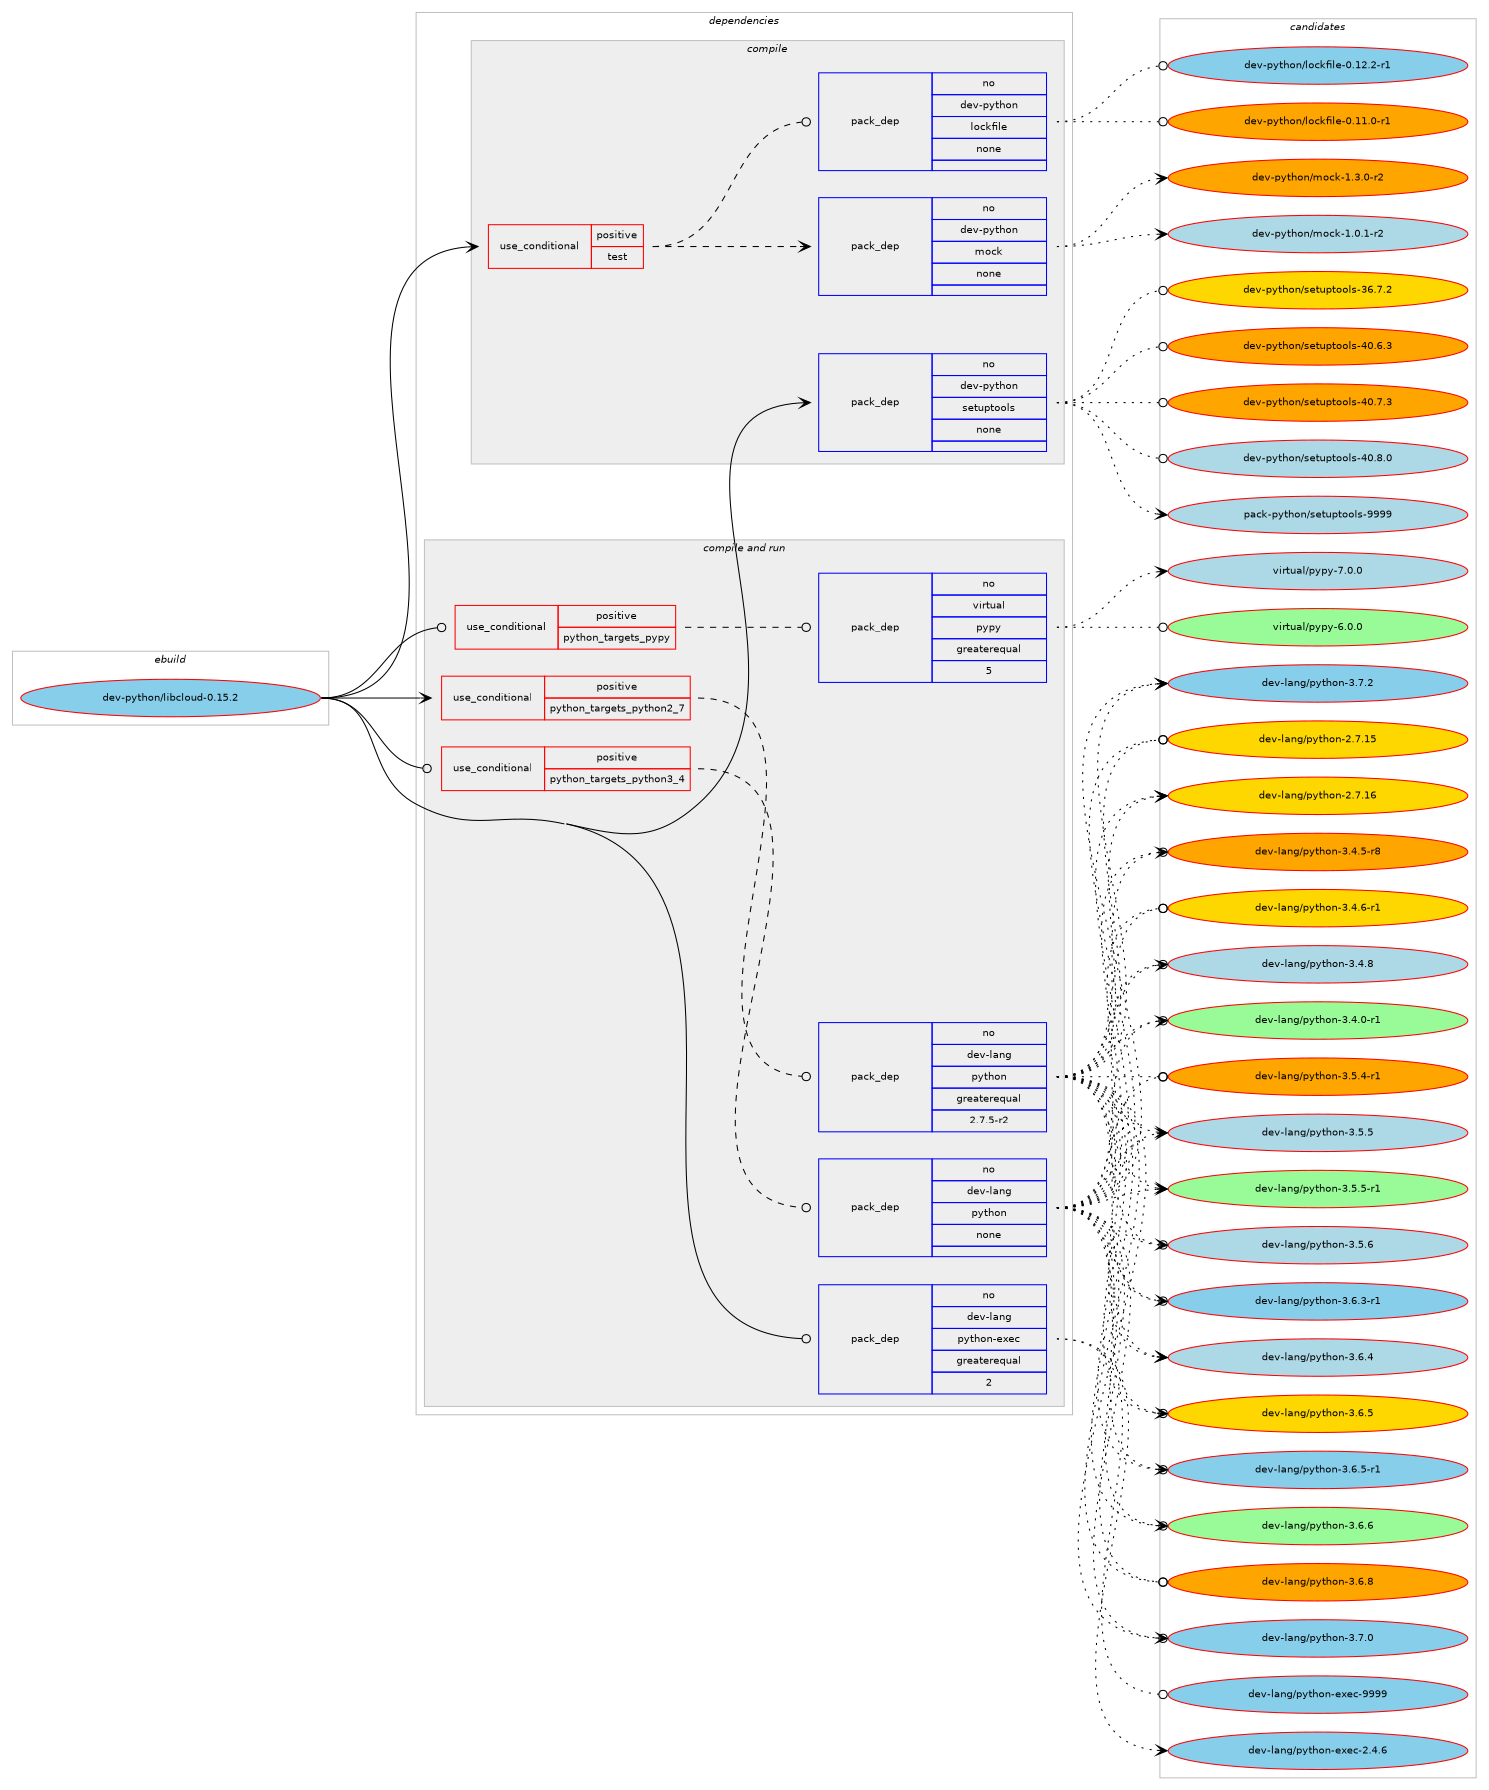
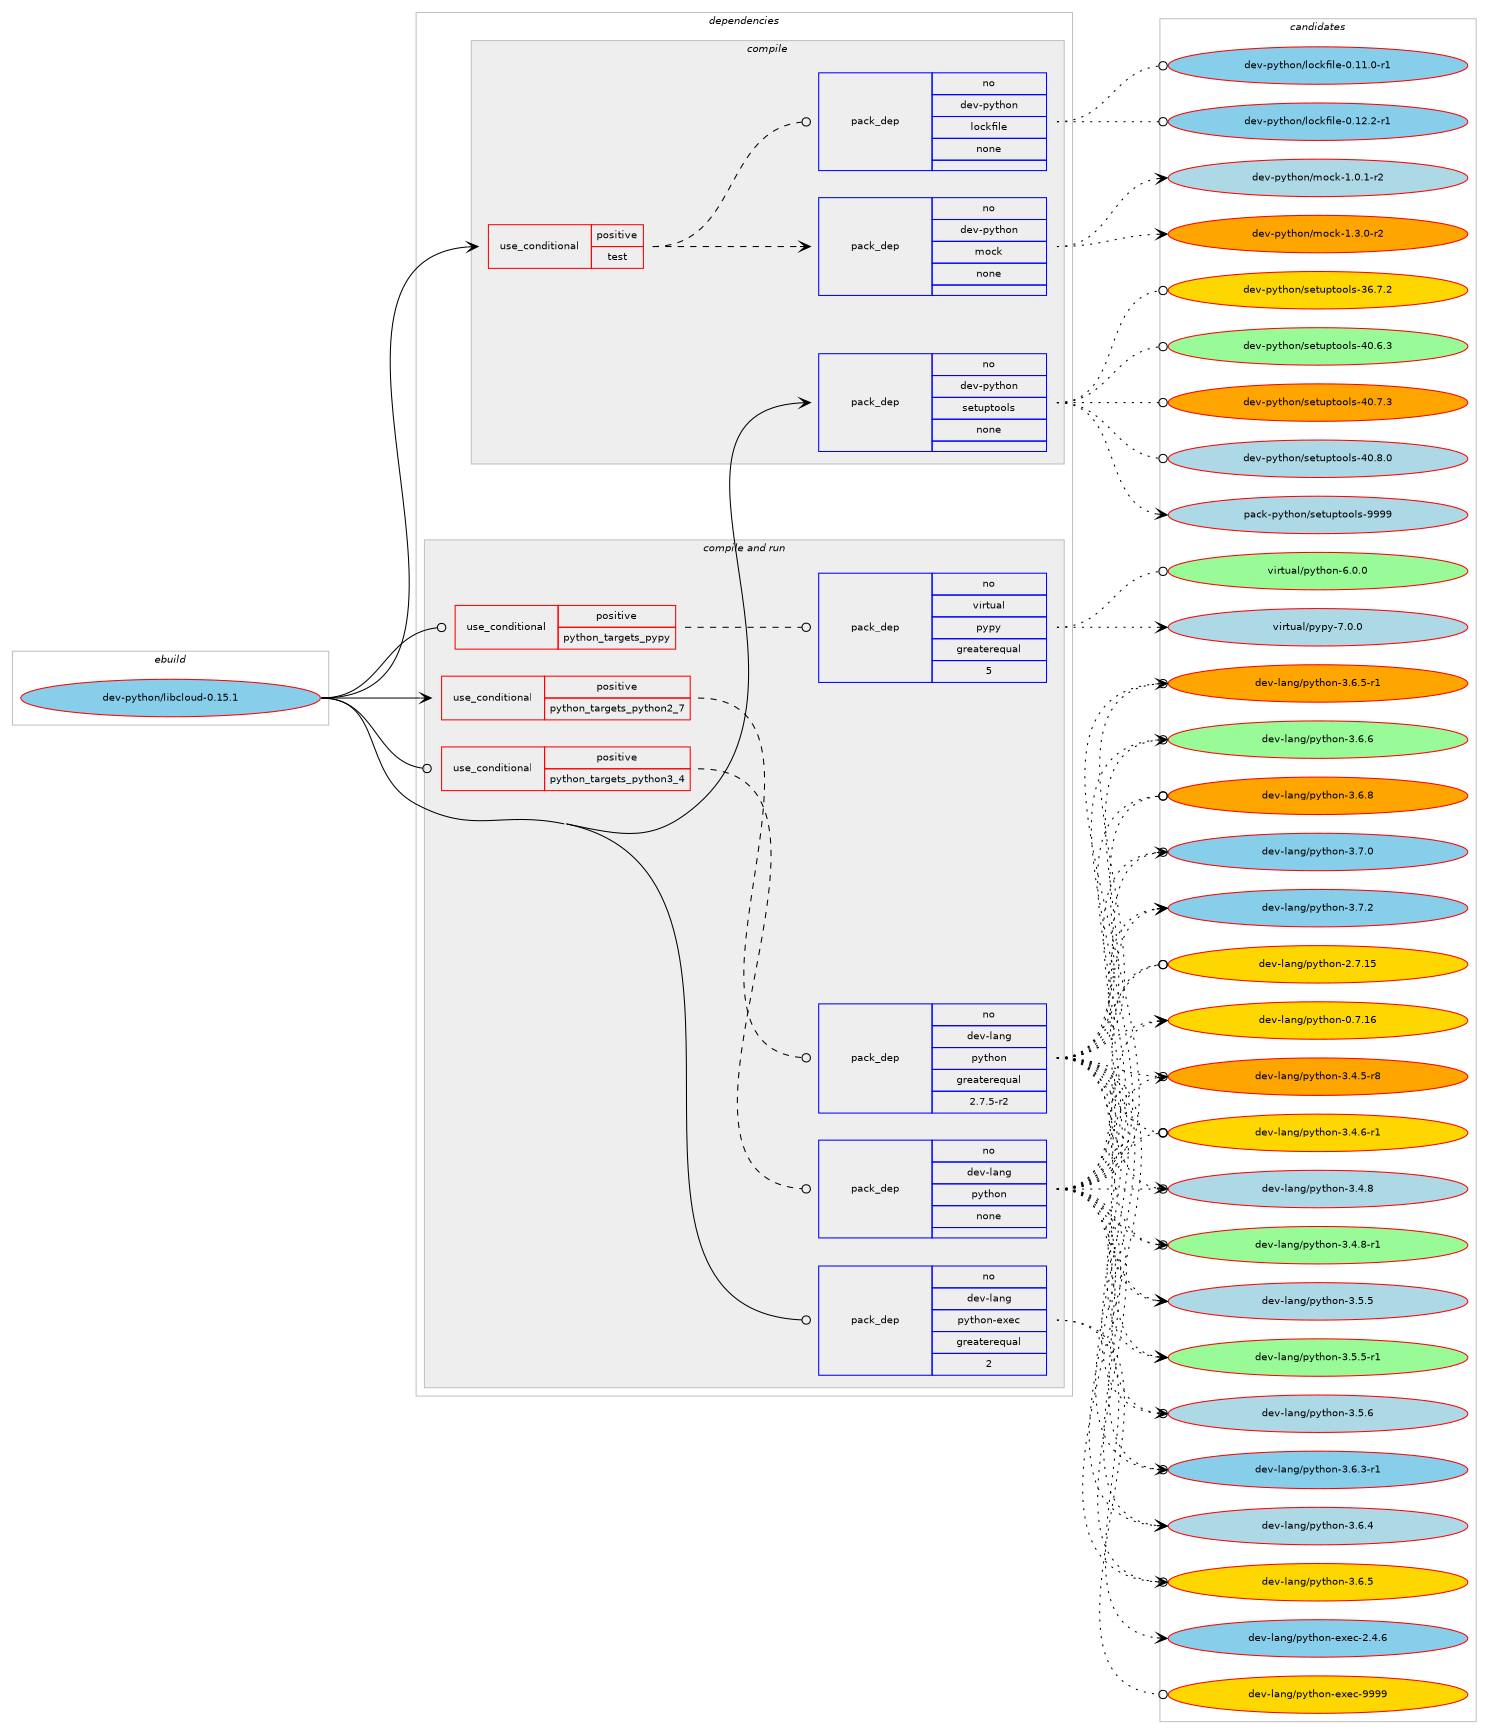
(1318, 122) -> (1318, 66)
(1318, 346) -> (1318, 346)
(1318, 627) -> (1318, 571)
(171, 698) -> (171, 698)
(1318, 796) -> (1318, 1021)
(1318, 1021) -> (1318, 1245)
(1318, 1077) -> none
(1318, 1470) -> (1318, 683)
(1318, 1695) -> (1318, 1695)
